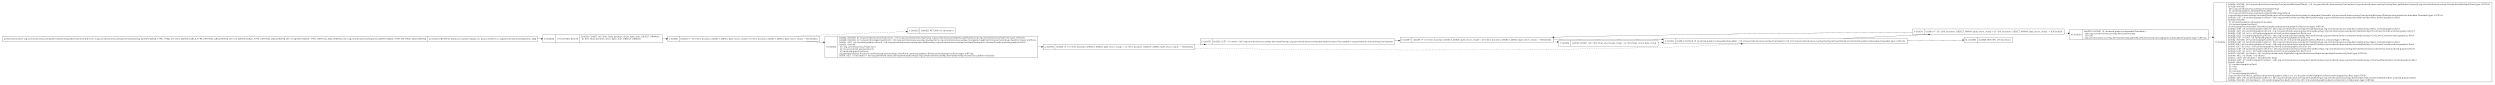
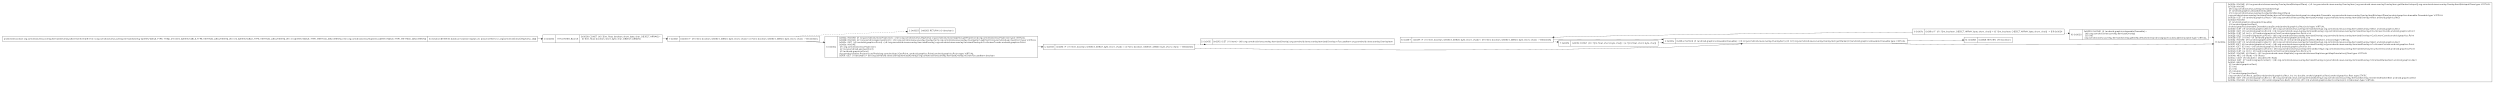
(1886, 36) -> (2052, 45)
(1397, 41) -> none
(1468, 50) -> (1468, 50)
